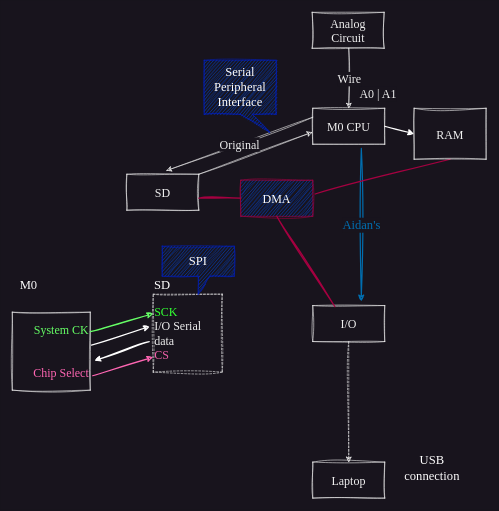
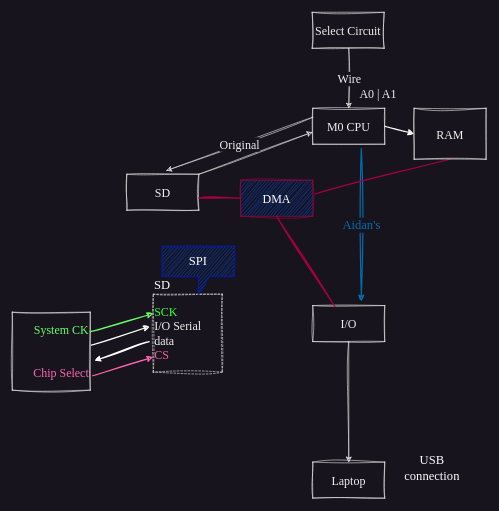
(348, 30) -> (348, 30)
(240, 96) -> none
(30, 285) -> none
(349, 400) -> (349, 400)
